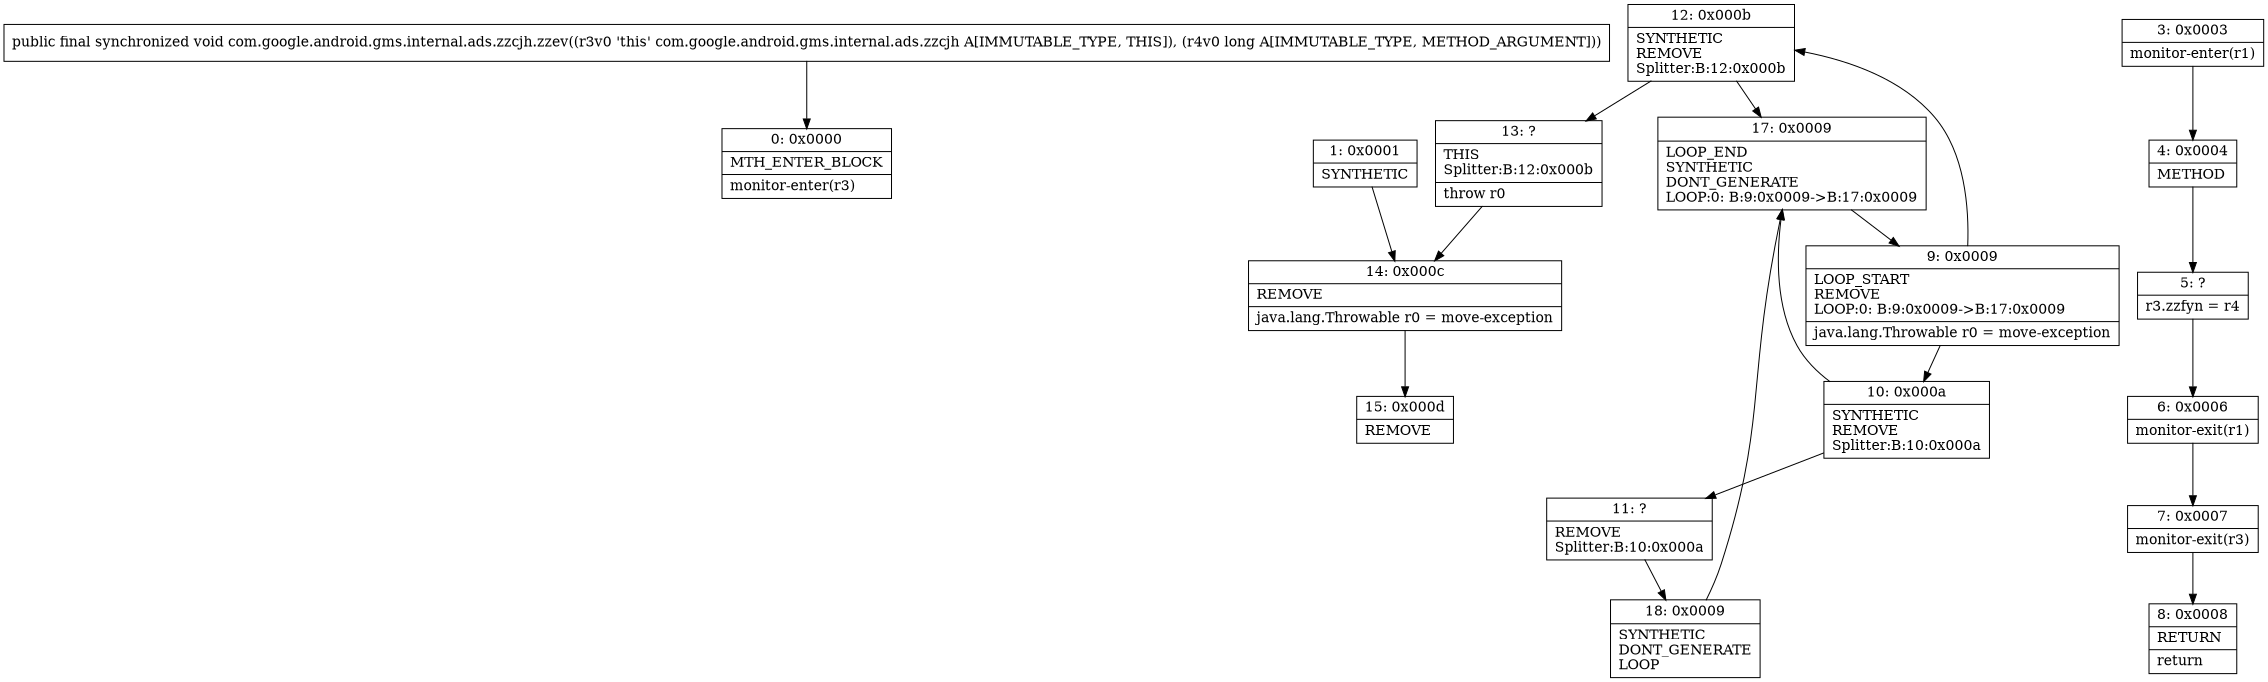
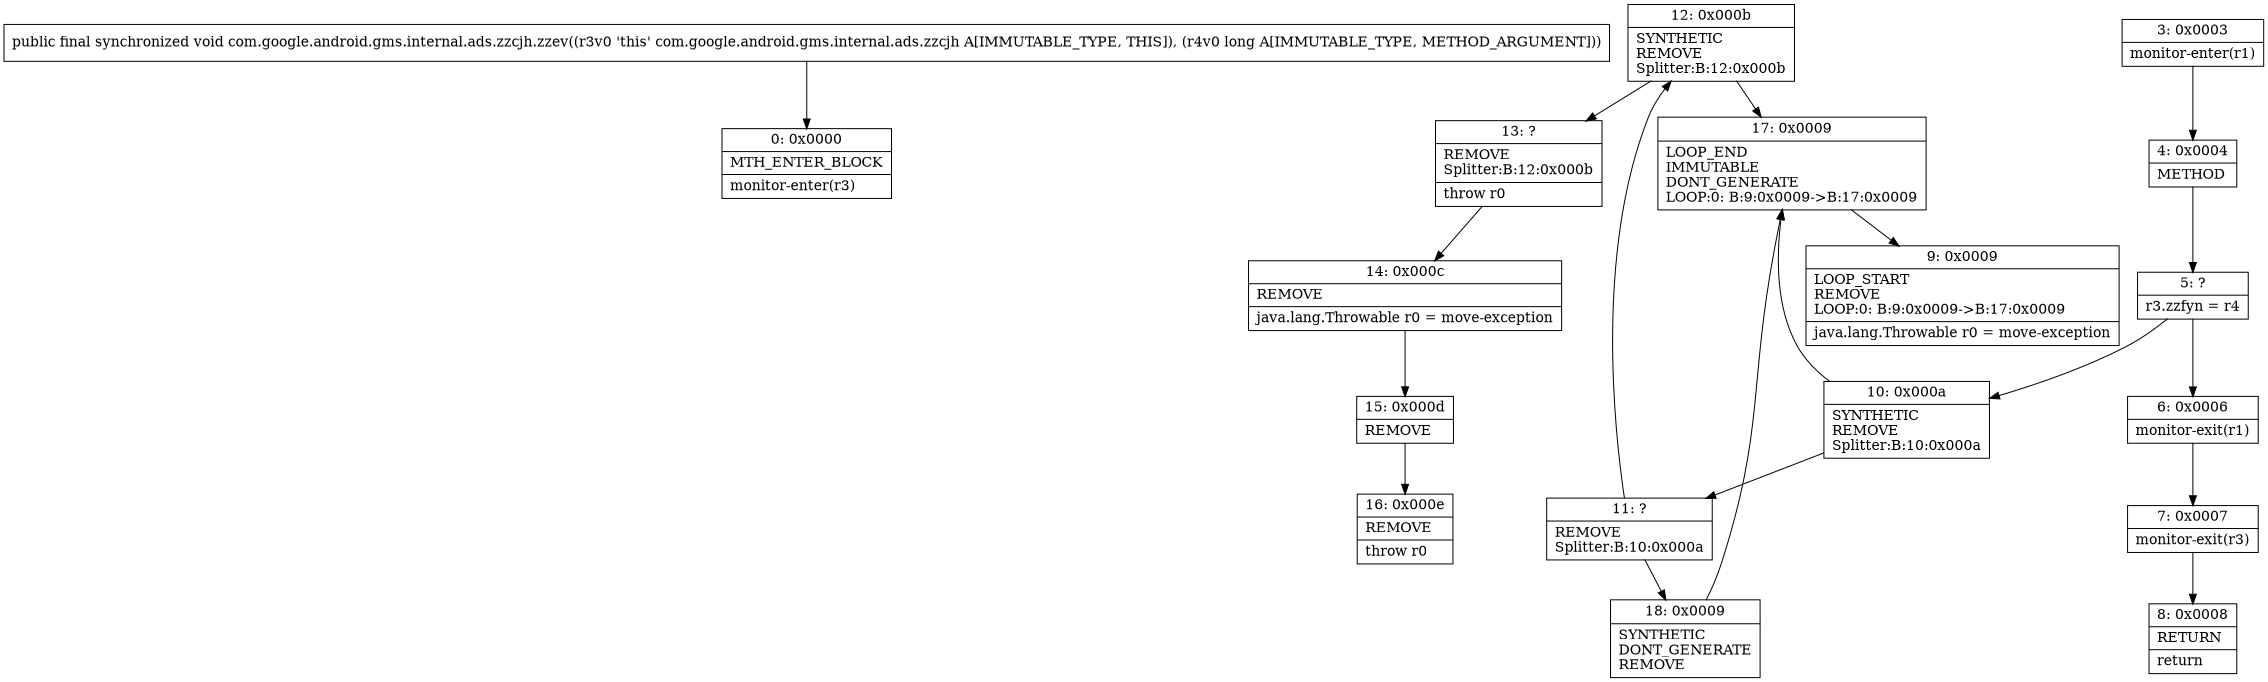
(1930, 113) -> (1614, 290)
(1462, 155) -> (1477, 155)
(1365, 164) -> none
(1710, 168) -> (1713, 168)
(1934, 359) -> (2087, 365)
none -> (1405, 529)
(1639, 665) -> (1652, 665)
